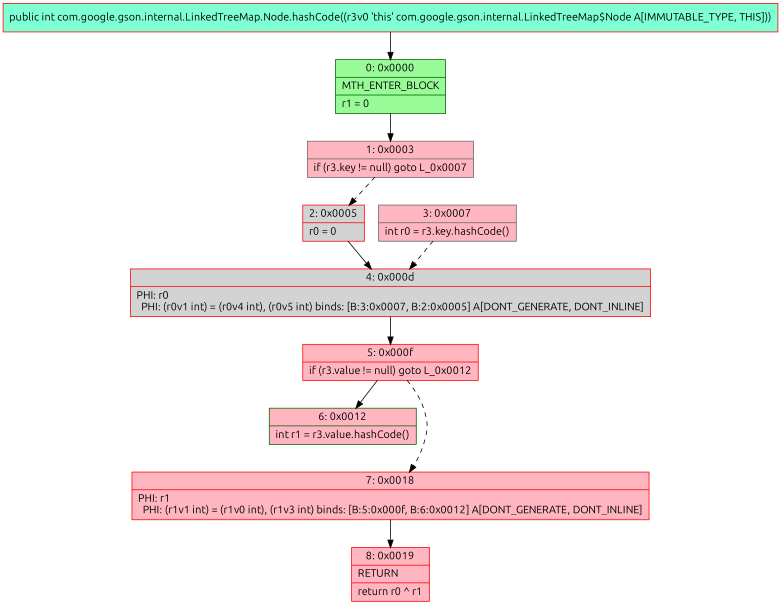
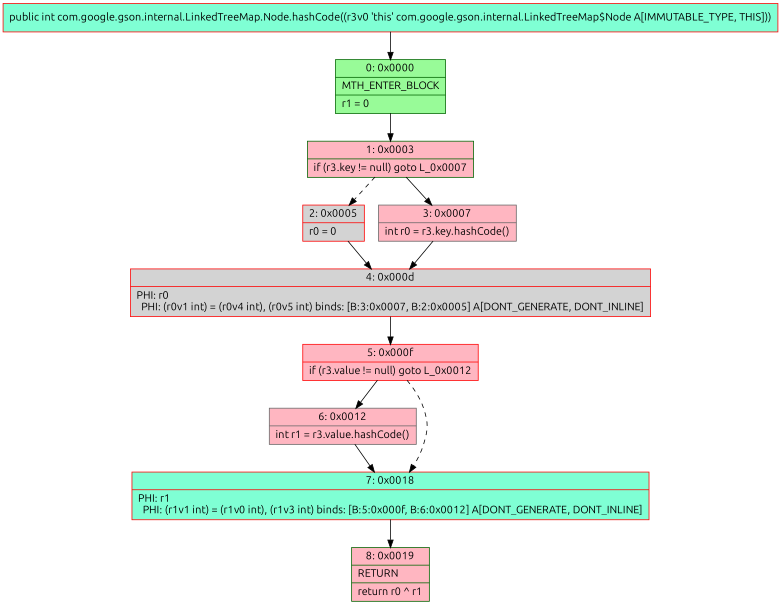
(390, 159) -> (390, 159)
none -> (416, 188)
(424, 252) -> (424, 252)
(343, 426) -> (343, 426)
none -> (362, 455)
(390, 496) -> (390, 496)
(390, 574) -> (390, 574)
